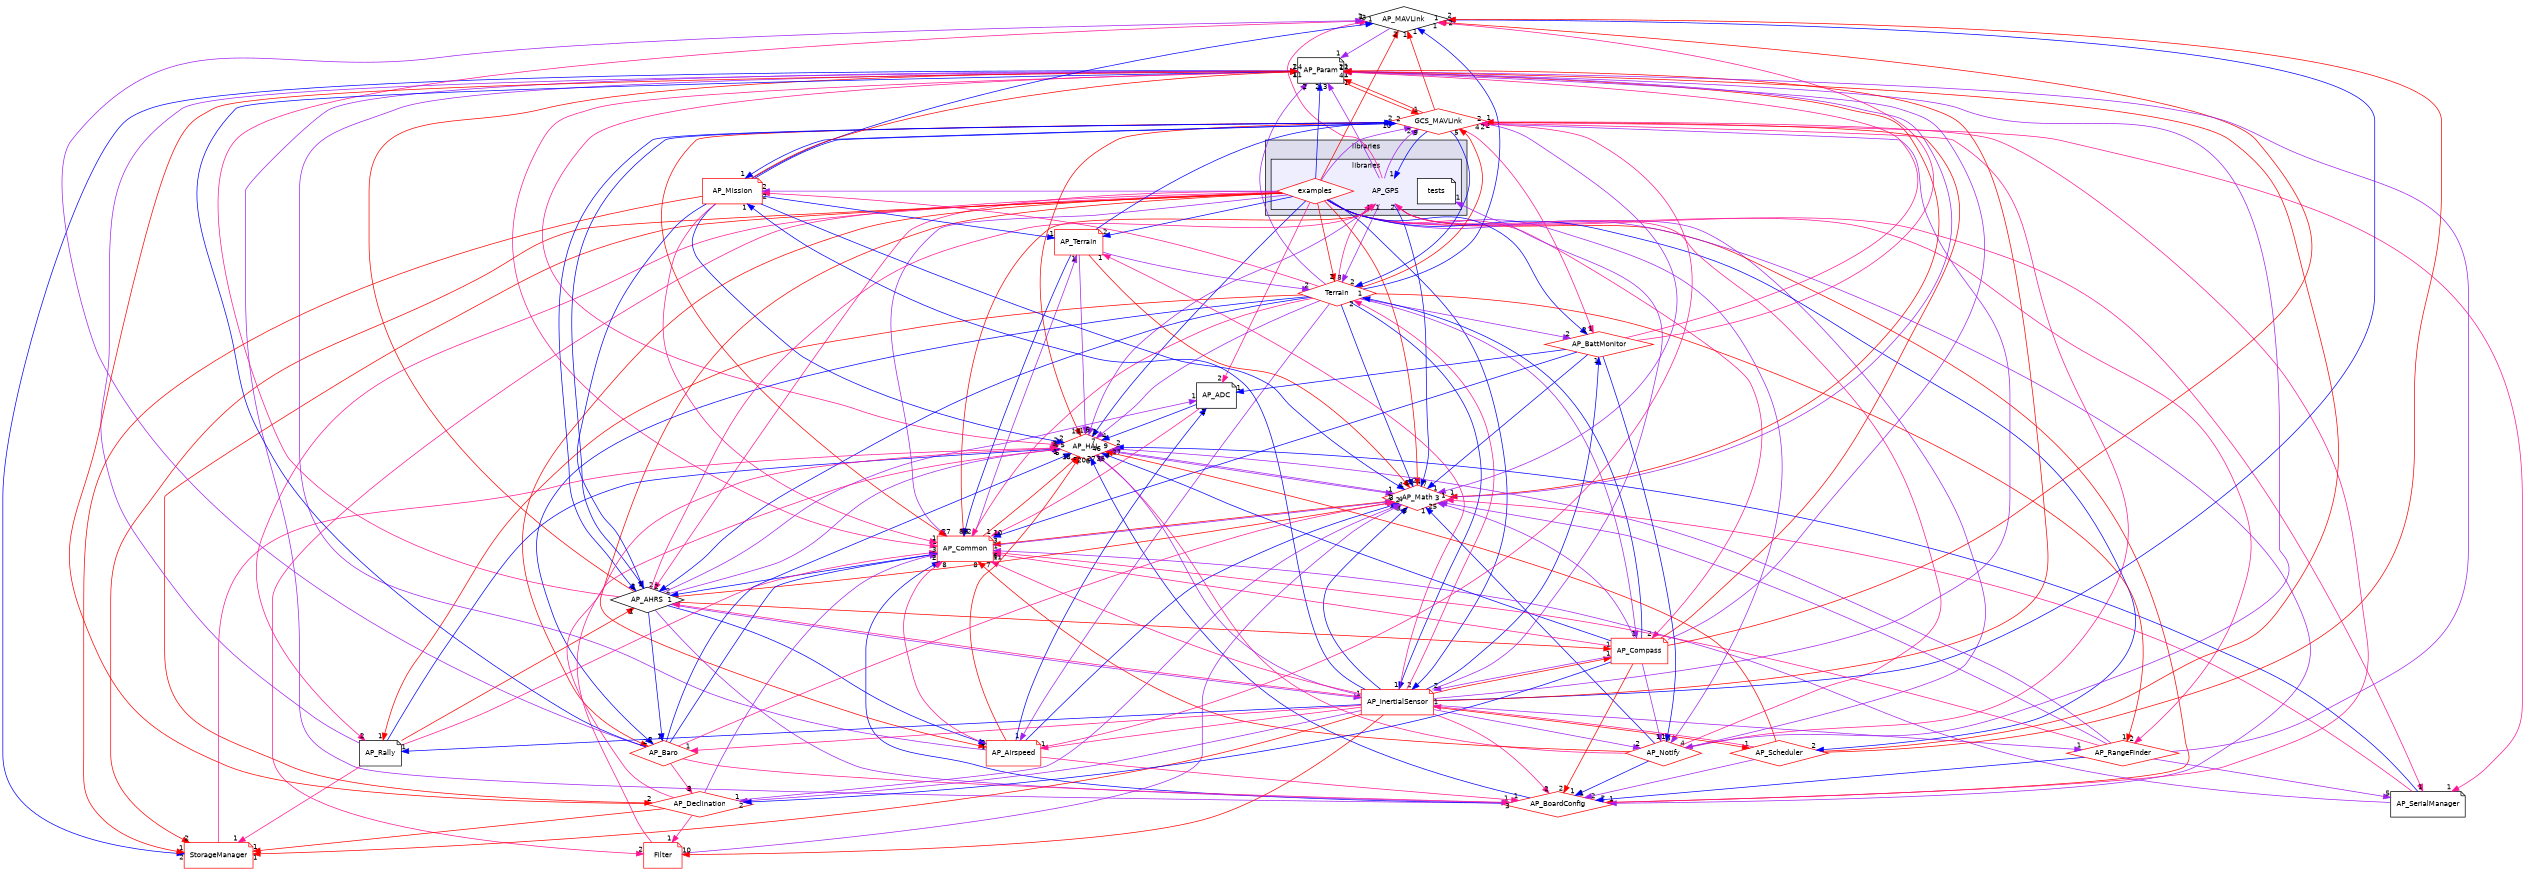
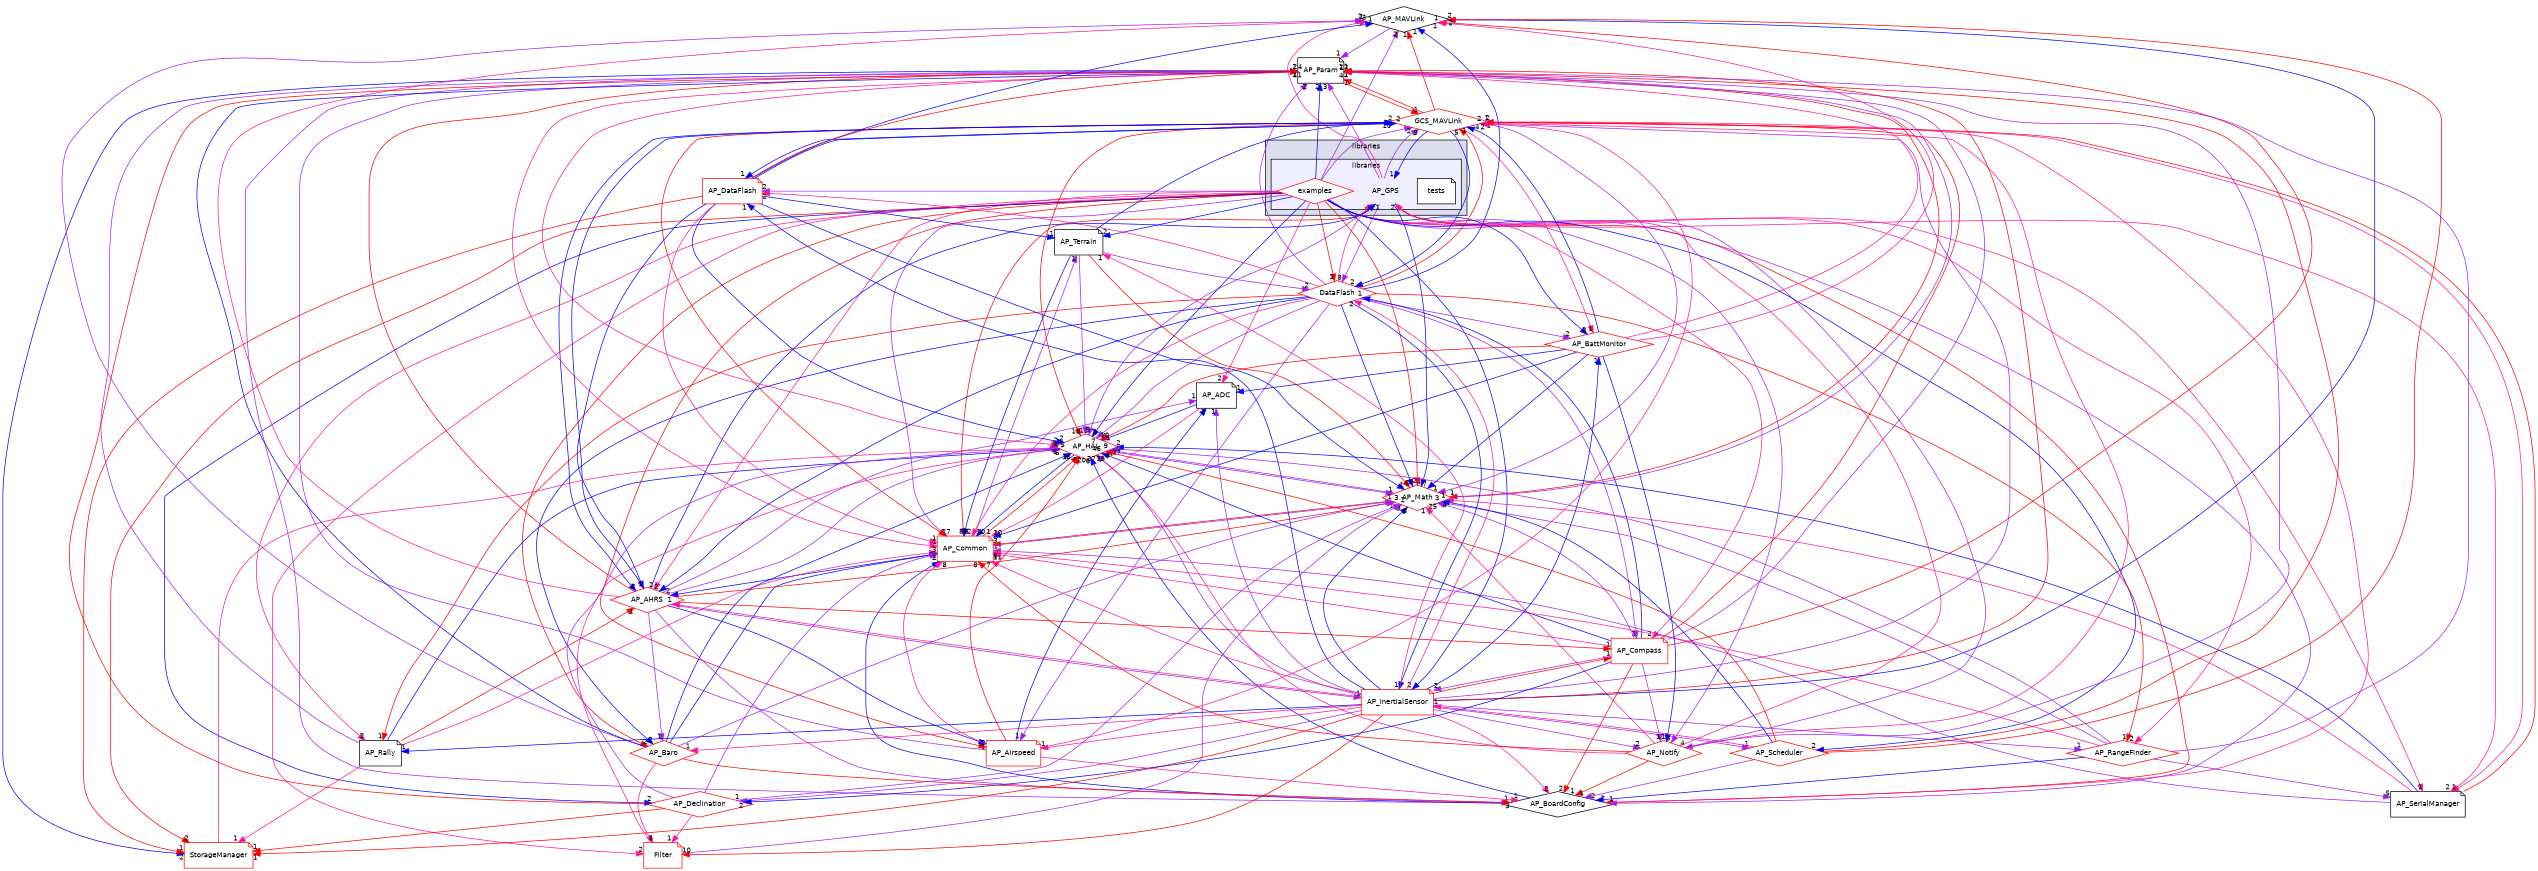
(1358, 109) -> (1358, 109)
(732, 191) -> (732, 191)
none -> (1551, 213)
none -> (2335, 213)
none -> (2163, 227)
(1079, 242) -> (1079, 242)
(930, 256) -> (930, 256)
(1337, 293) -> (1337, 293)
none -> (1320, 359)
(372, 364) -> (372, 364)
(1643, 430) -> (1243, 573)
none -> (1027, 492)
(680, 508) -> (680, 508)
(1188, 590) -> (1651, 601)
(647, 600) -> (647, 600)
(1009, 613) -> (1009, 613)
(1543, 628) -> (1543, 628)
(655, 676) -> (655, 676)
(1588, 725) -> (1588, 725)
(679, 775) -> (639, 797)
(1615, 777) -> (1615, 777)
(887, 779) -> (887, 779)
(1558, 804) -> (1558, 804)
